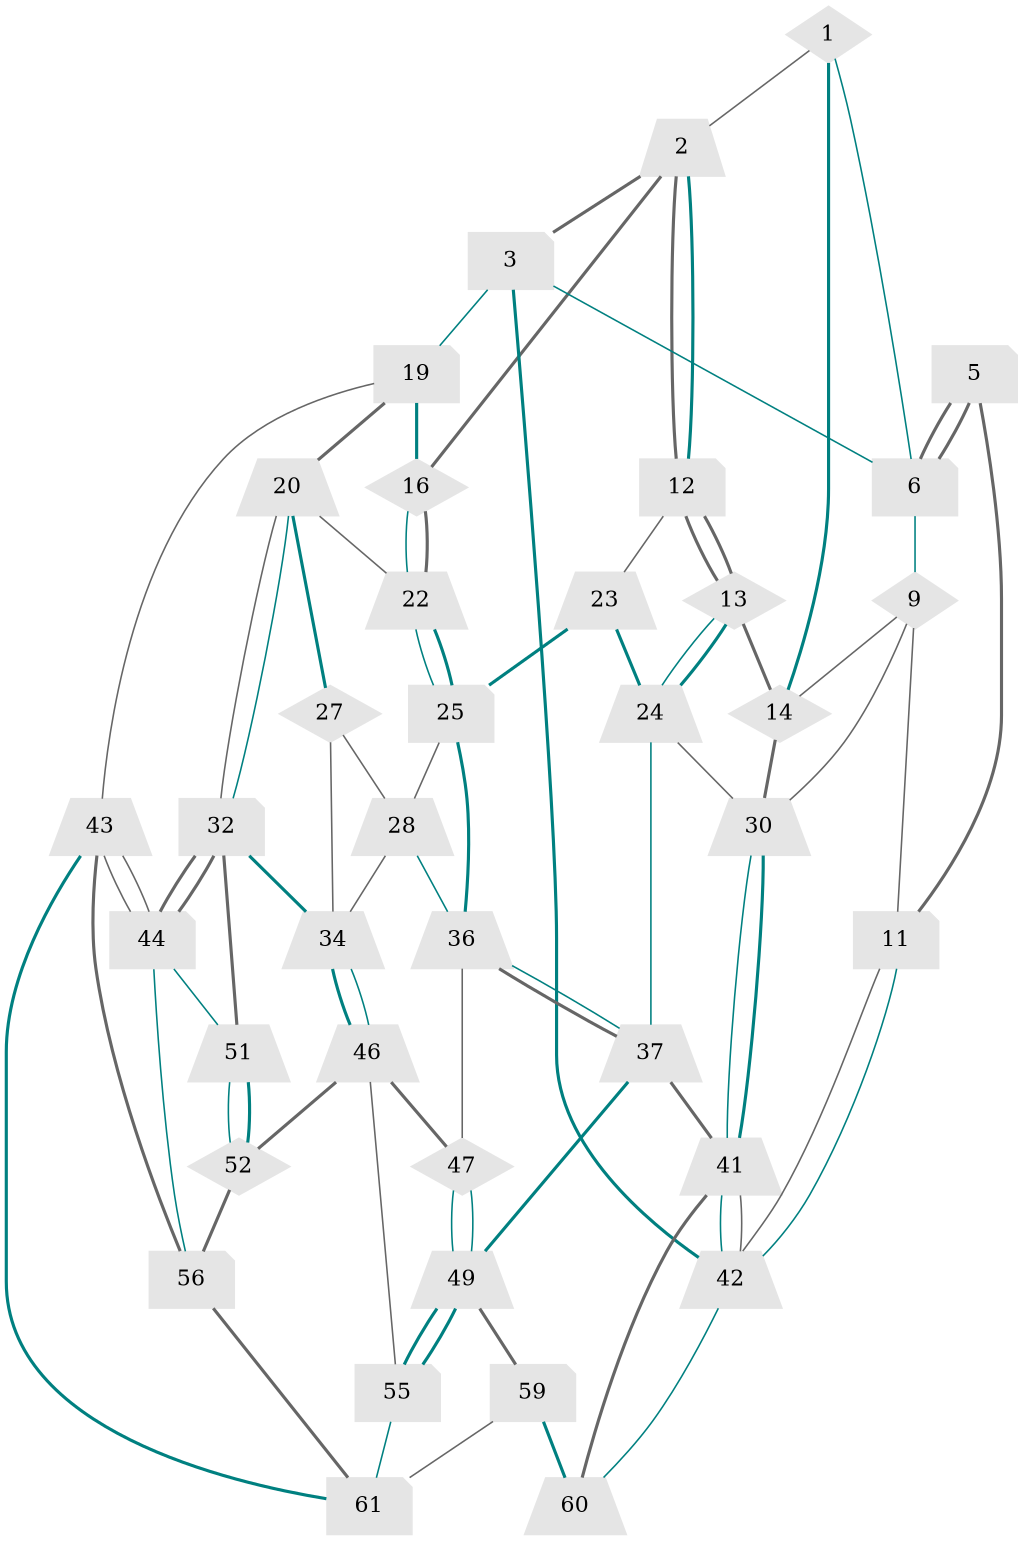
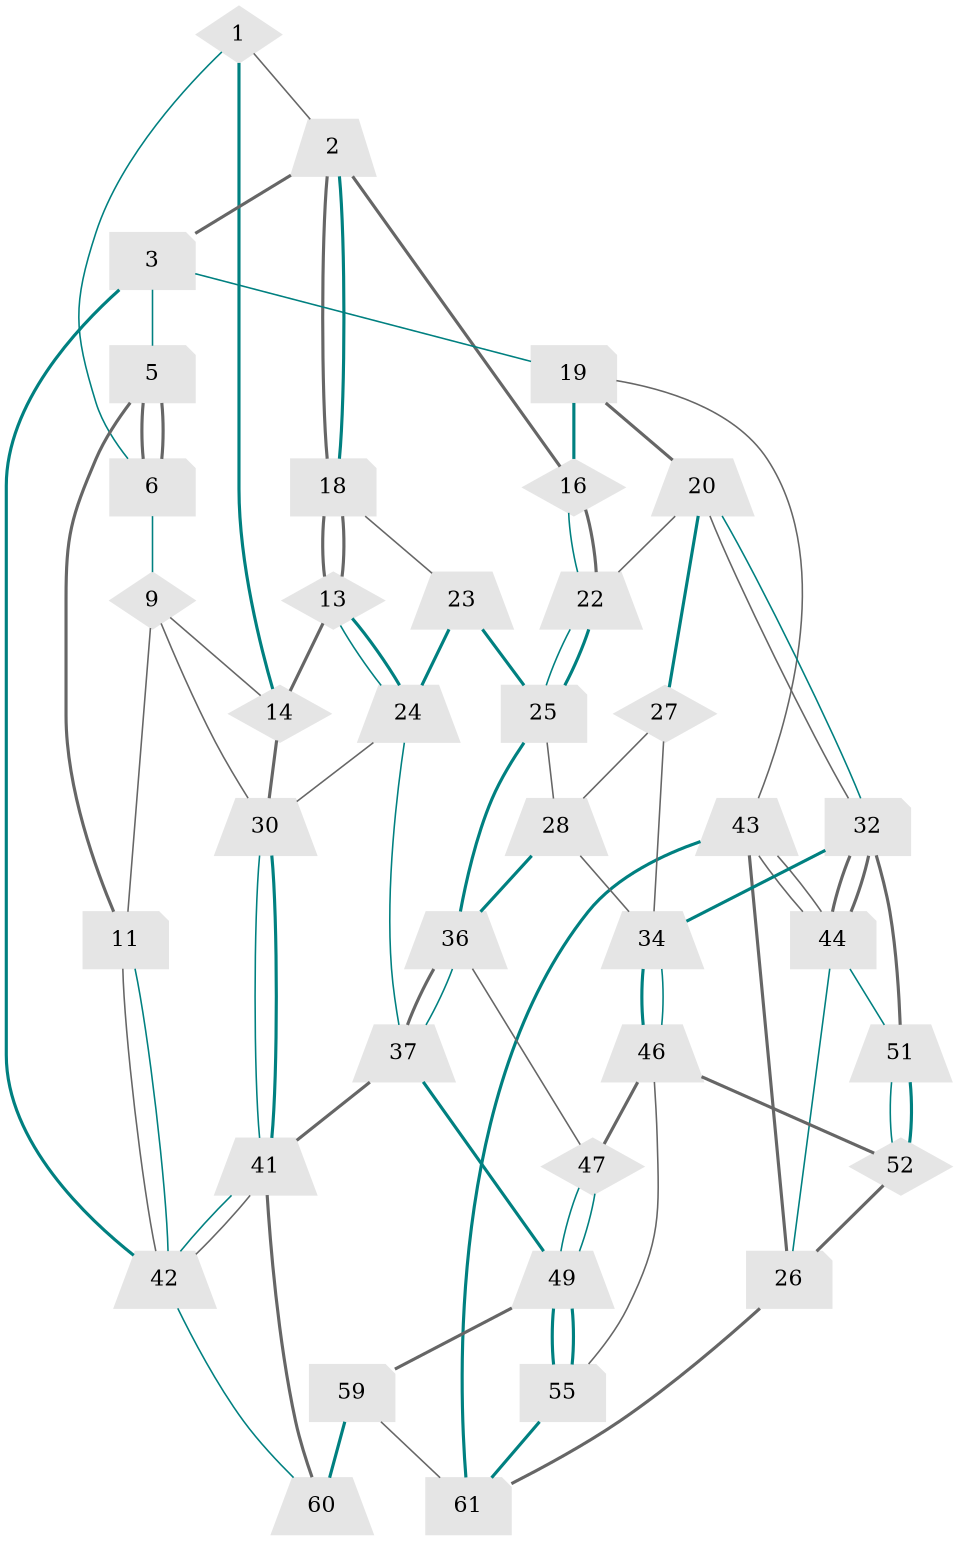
(713, 374) -> (153, 318)
(682, 487) -> (333, 487)
(432, 884) -> (506, 884)
(192, 1280) -> (789, 1280)
(384, 1450) -> (516, 1450)
